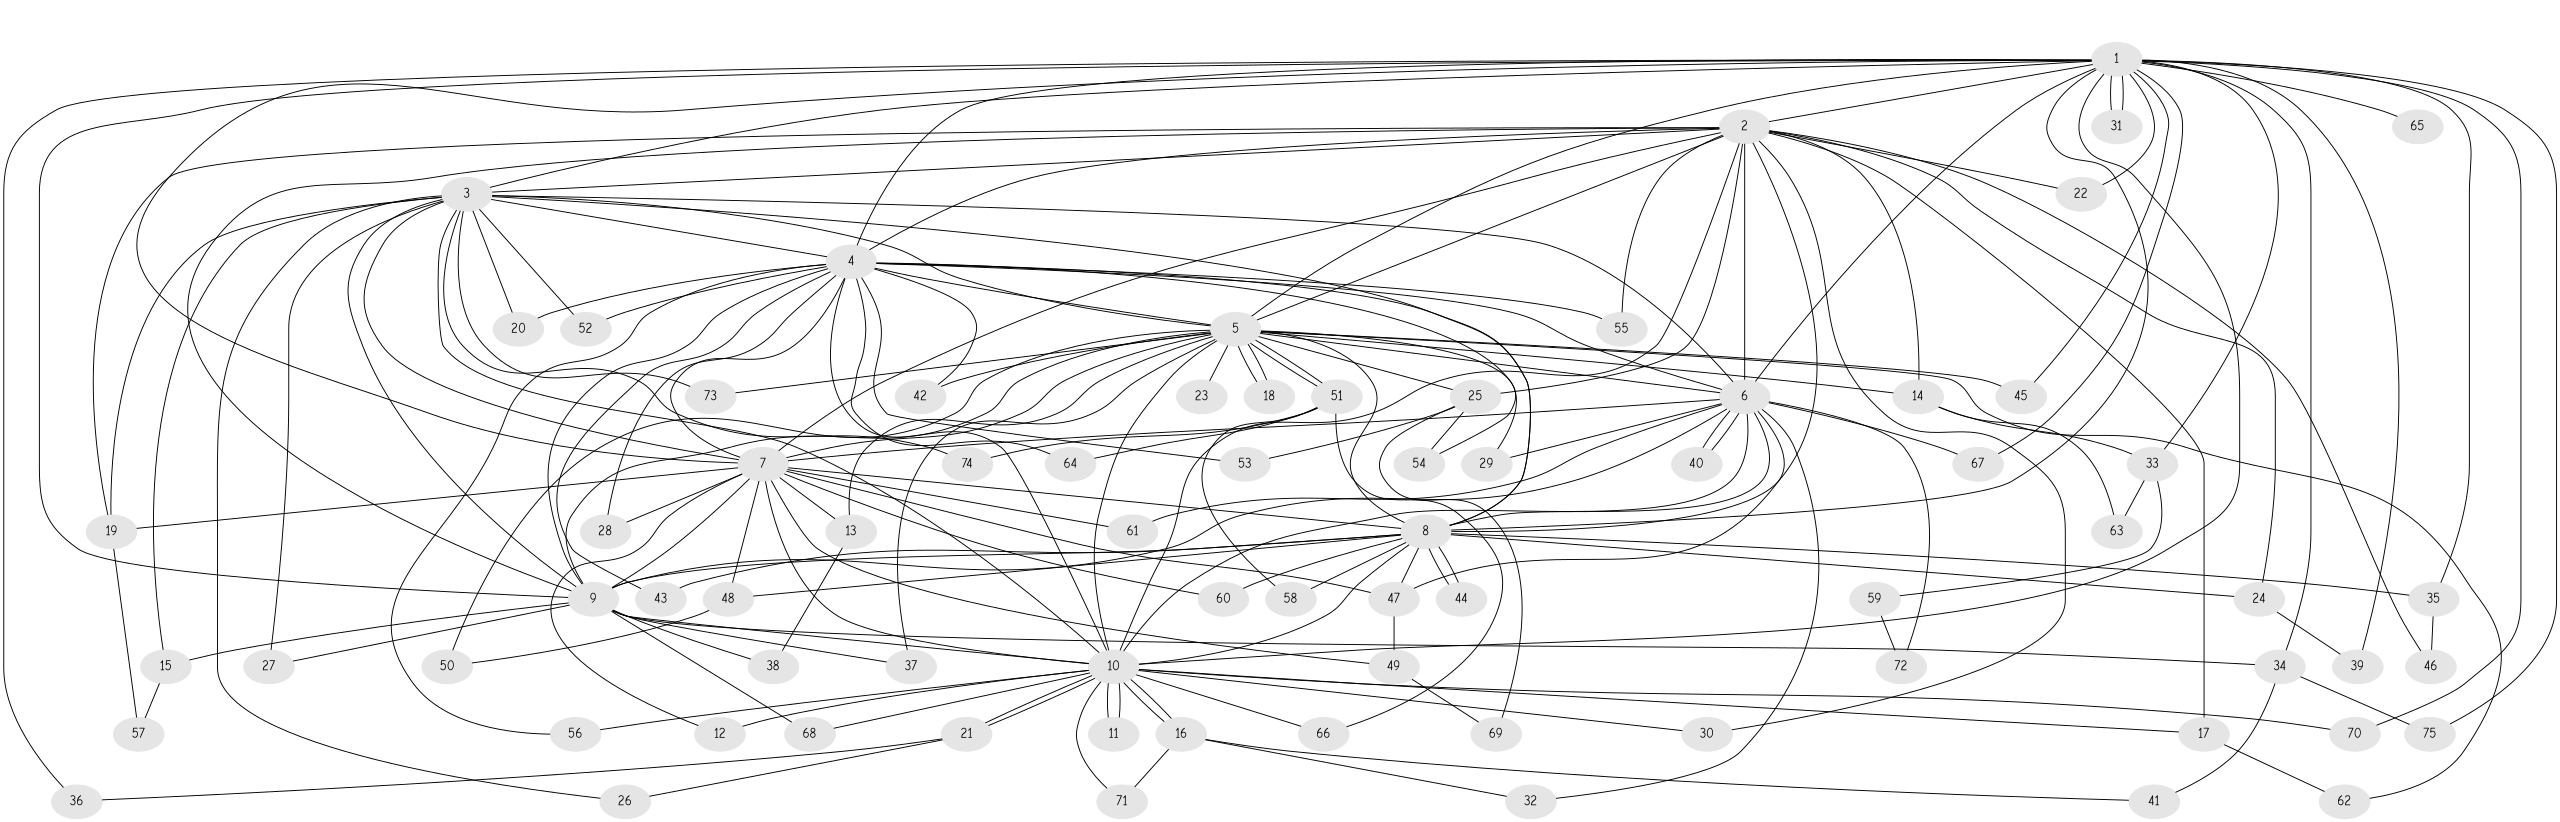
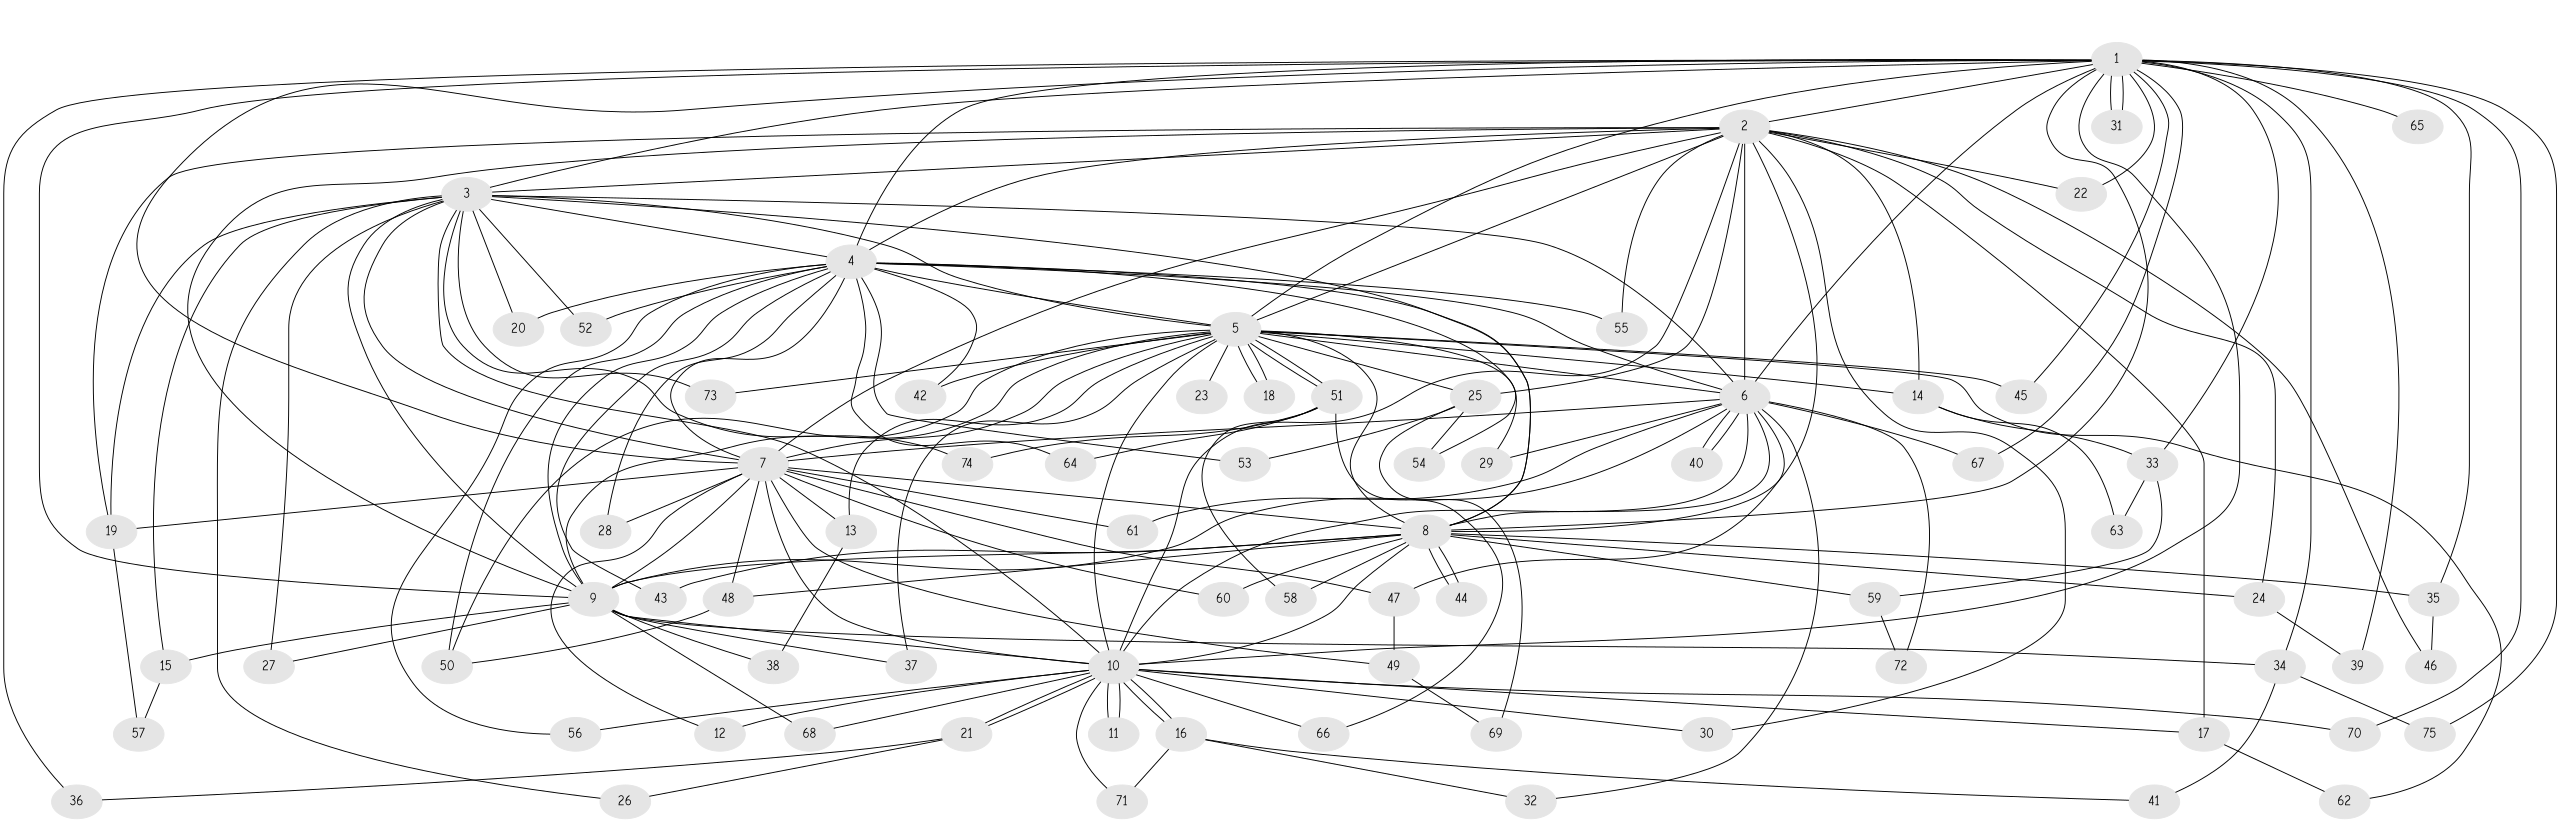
(1011, 460) -> (543, 405)
(1410, 565) -> (1650, 566)
